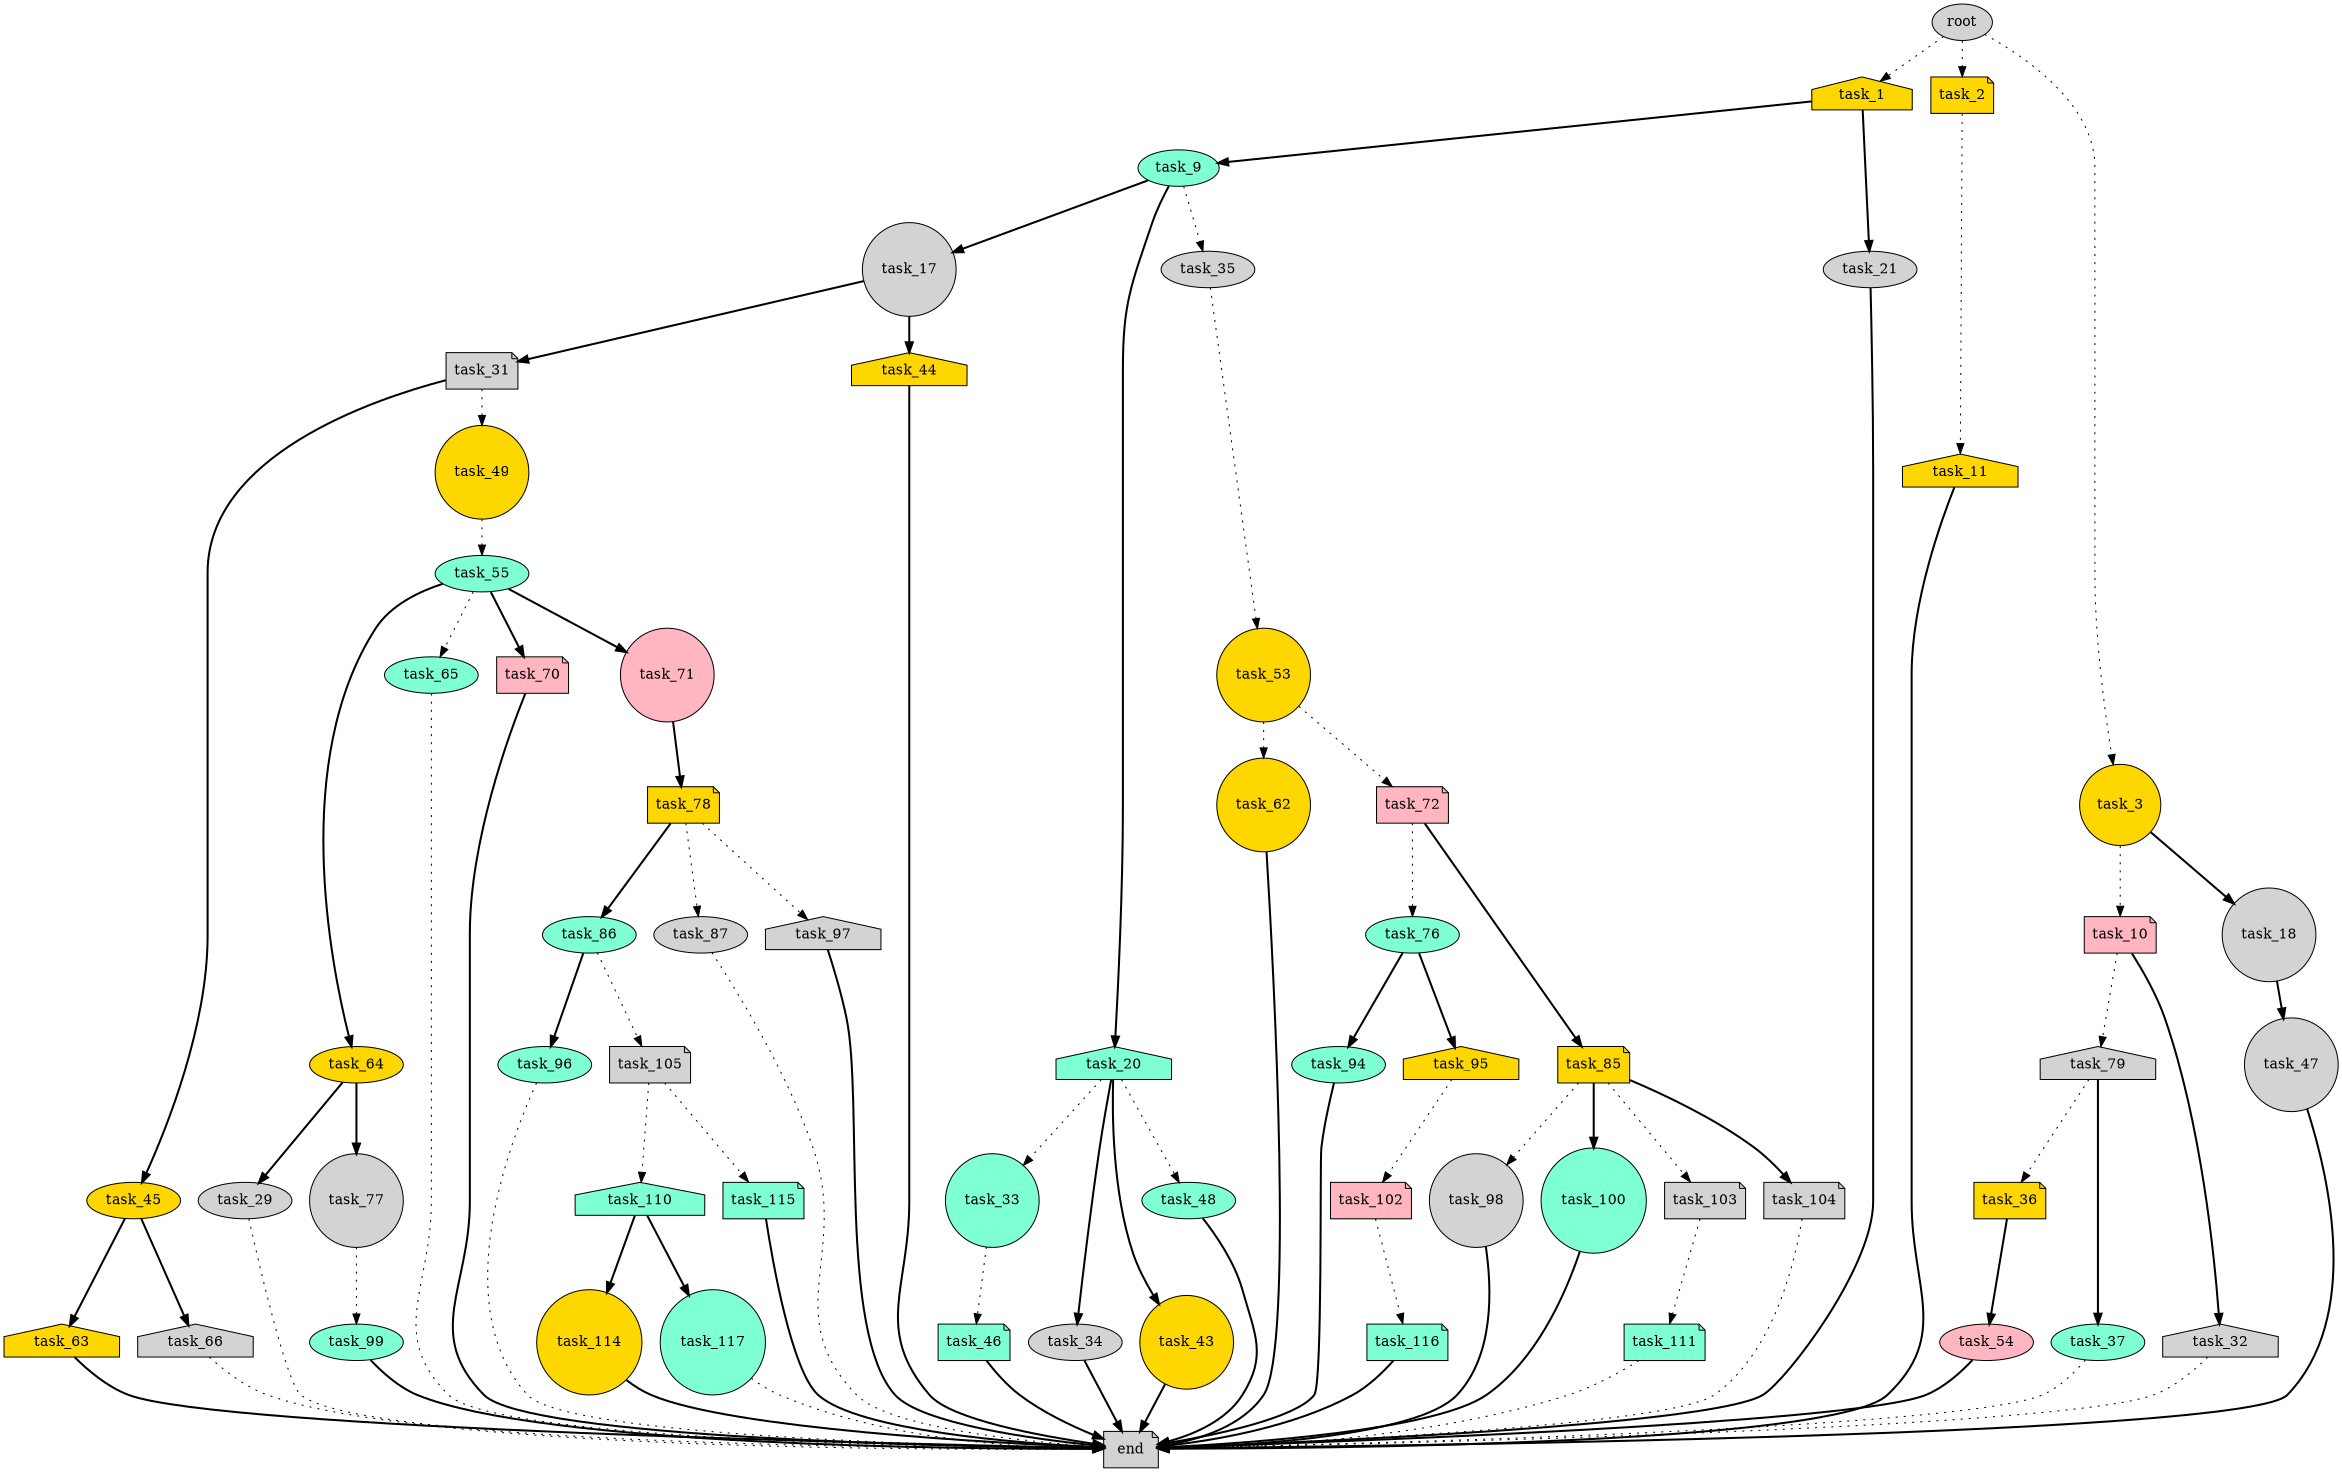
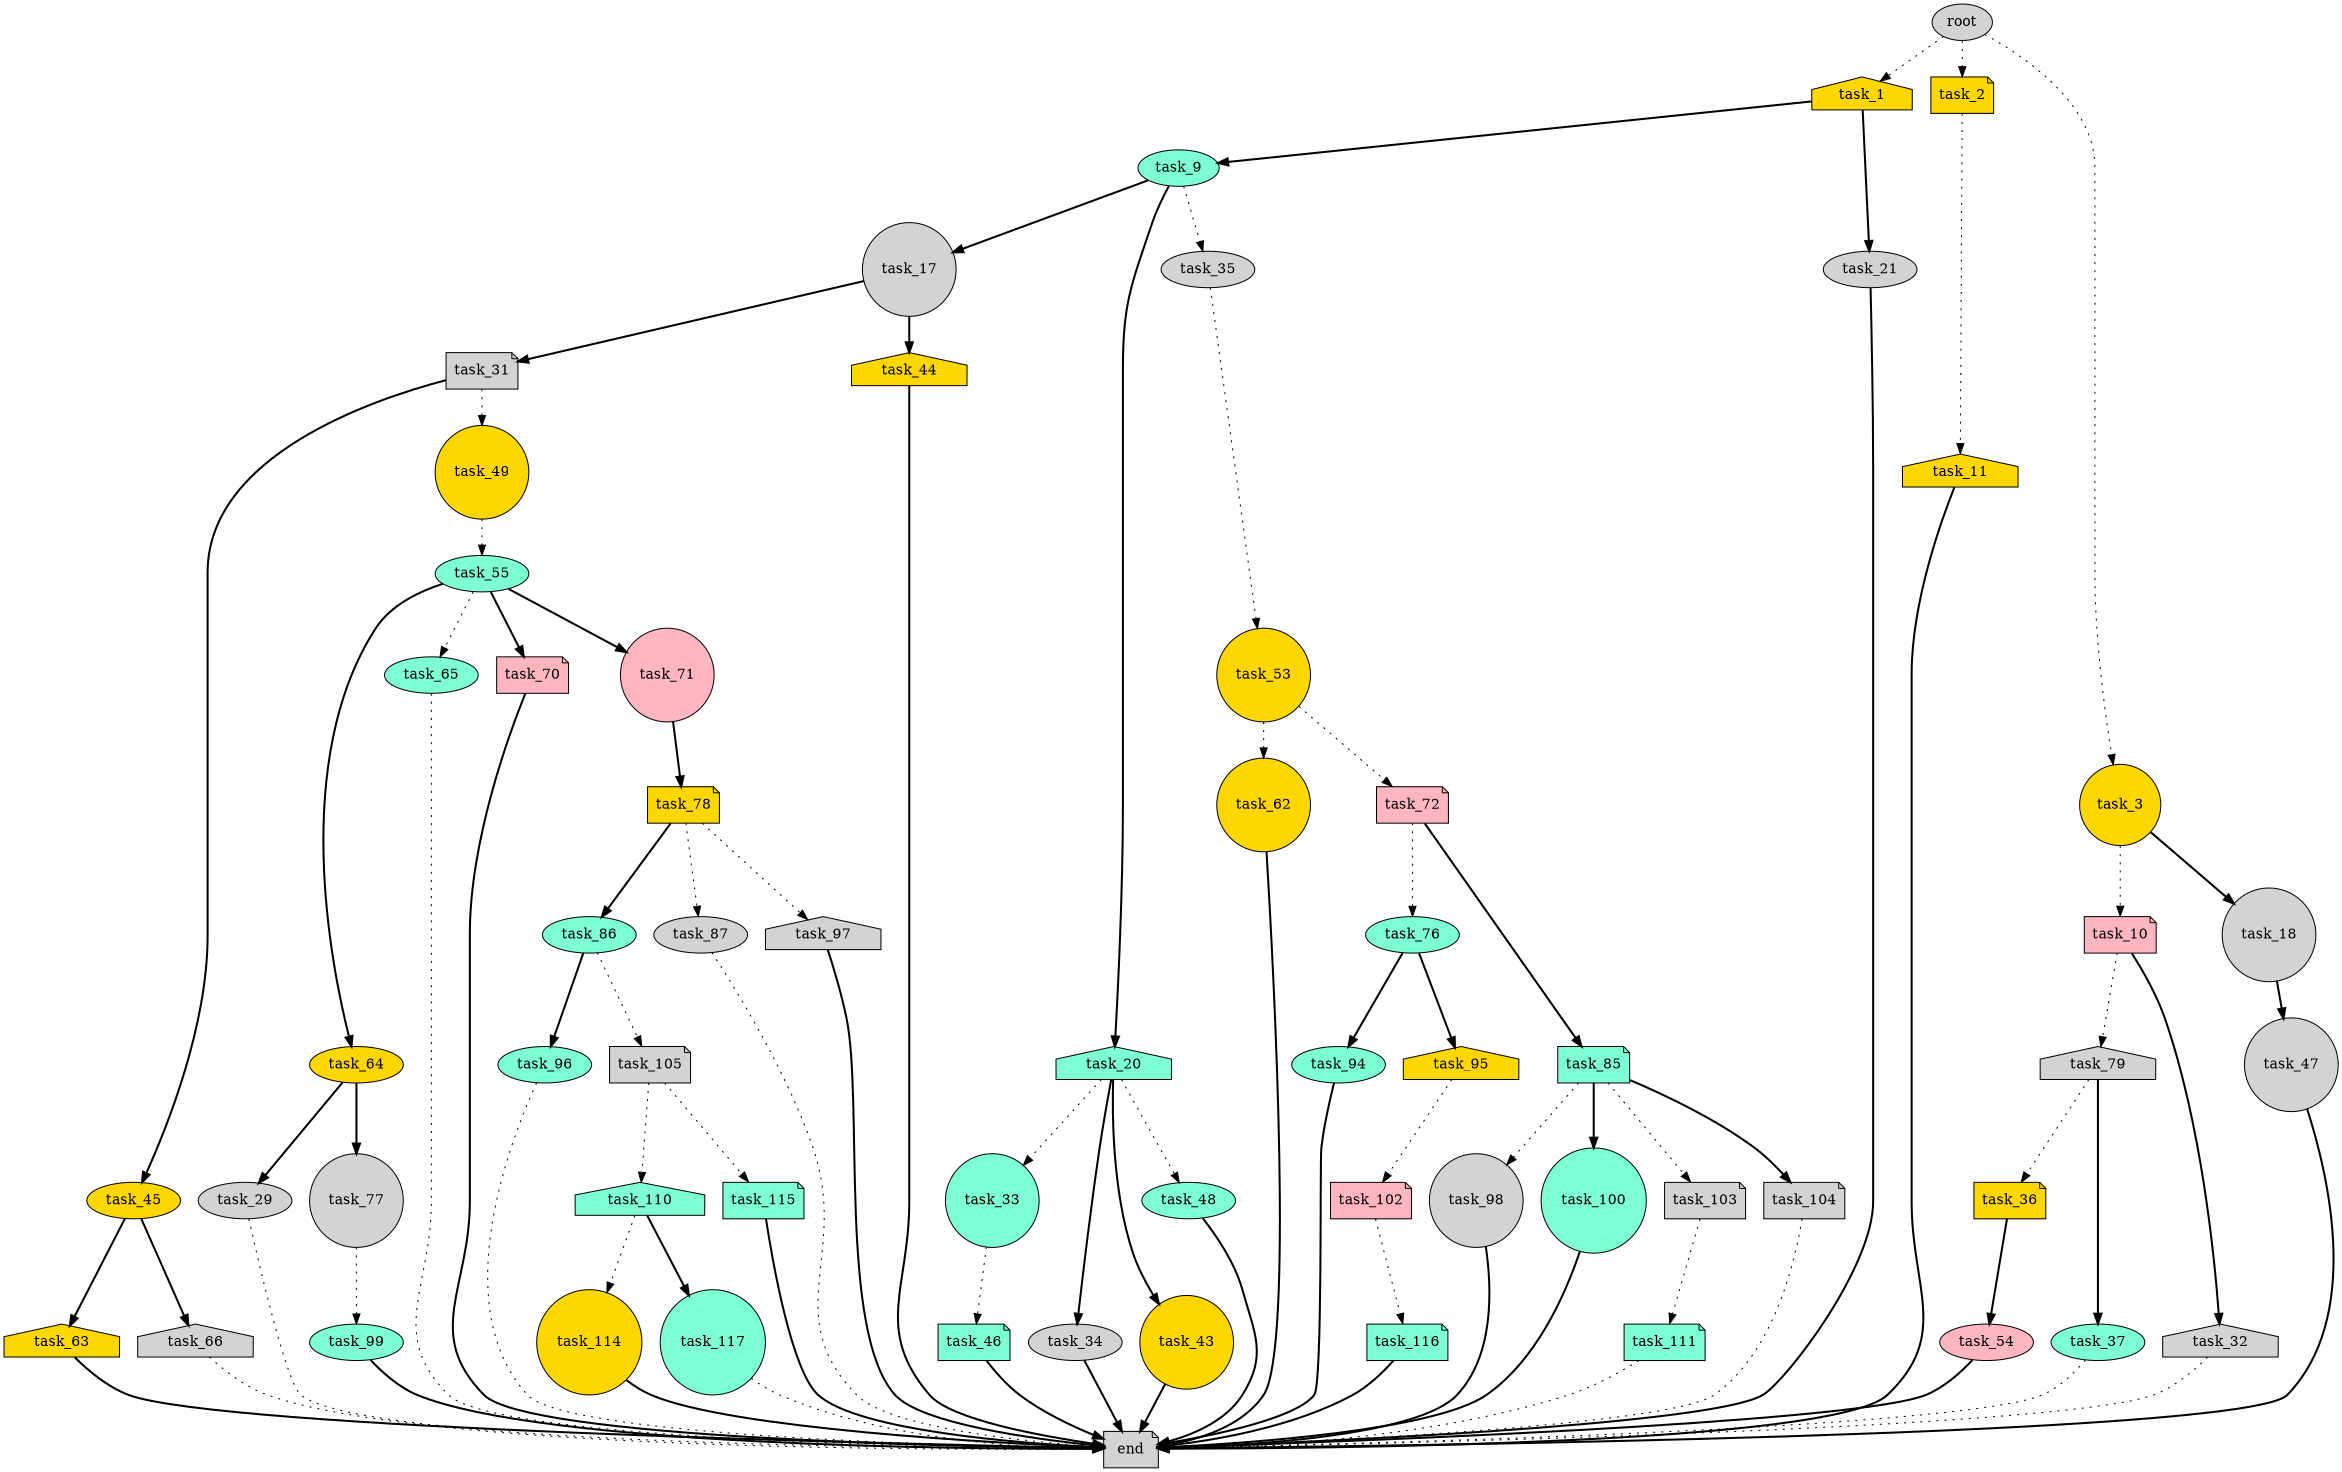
(1594, 1065) -> (1594, 1065)
(623, 1249) -> (623, 1249)
